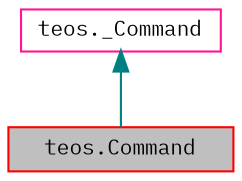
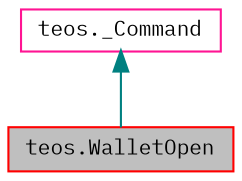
(121, 149) -> (121, 149)
